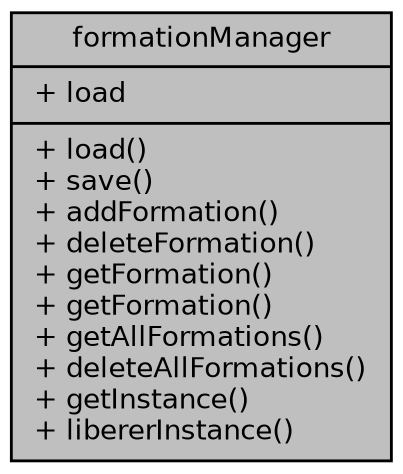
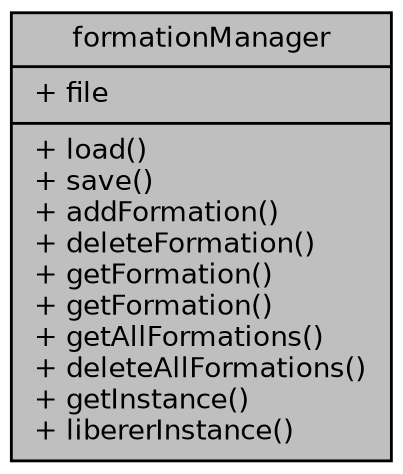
(81, 94) -> (72, 94)
